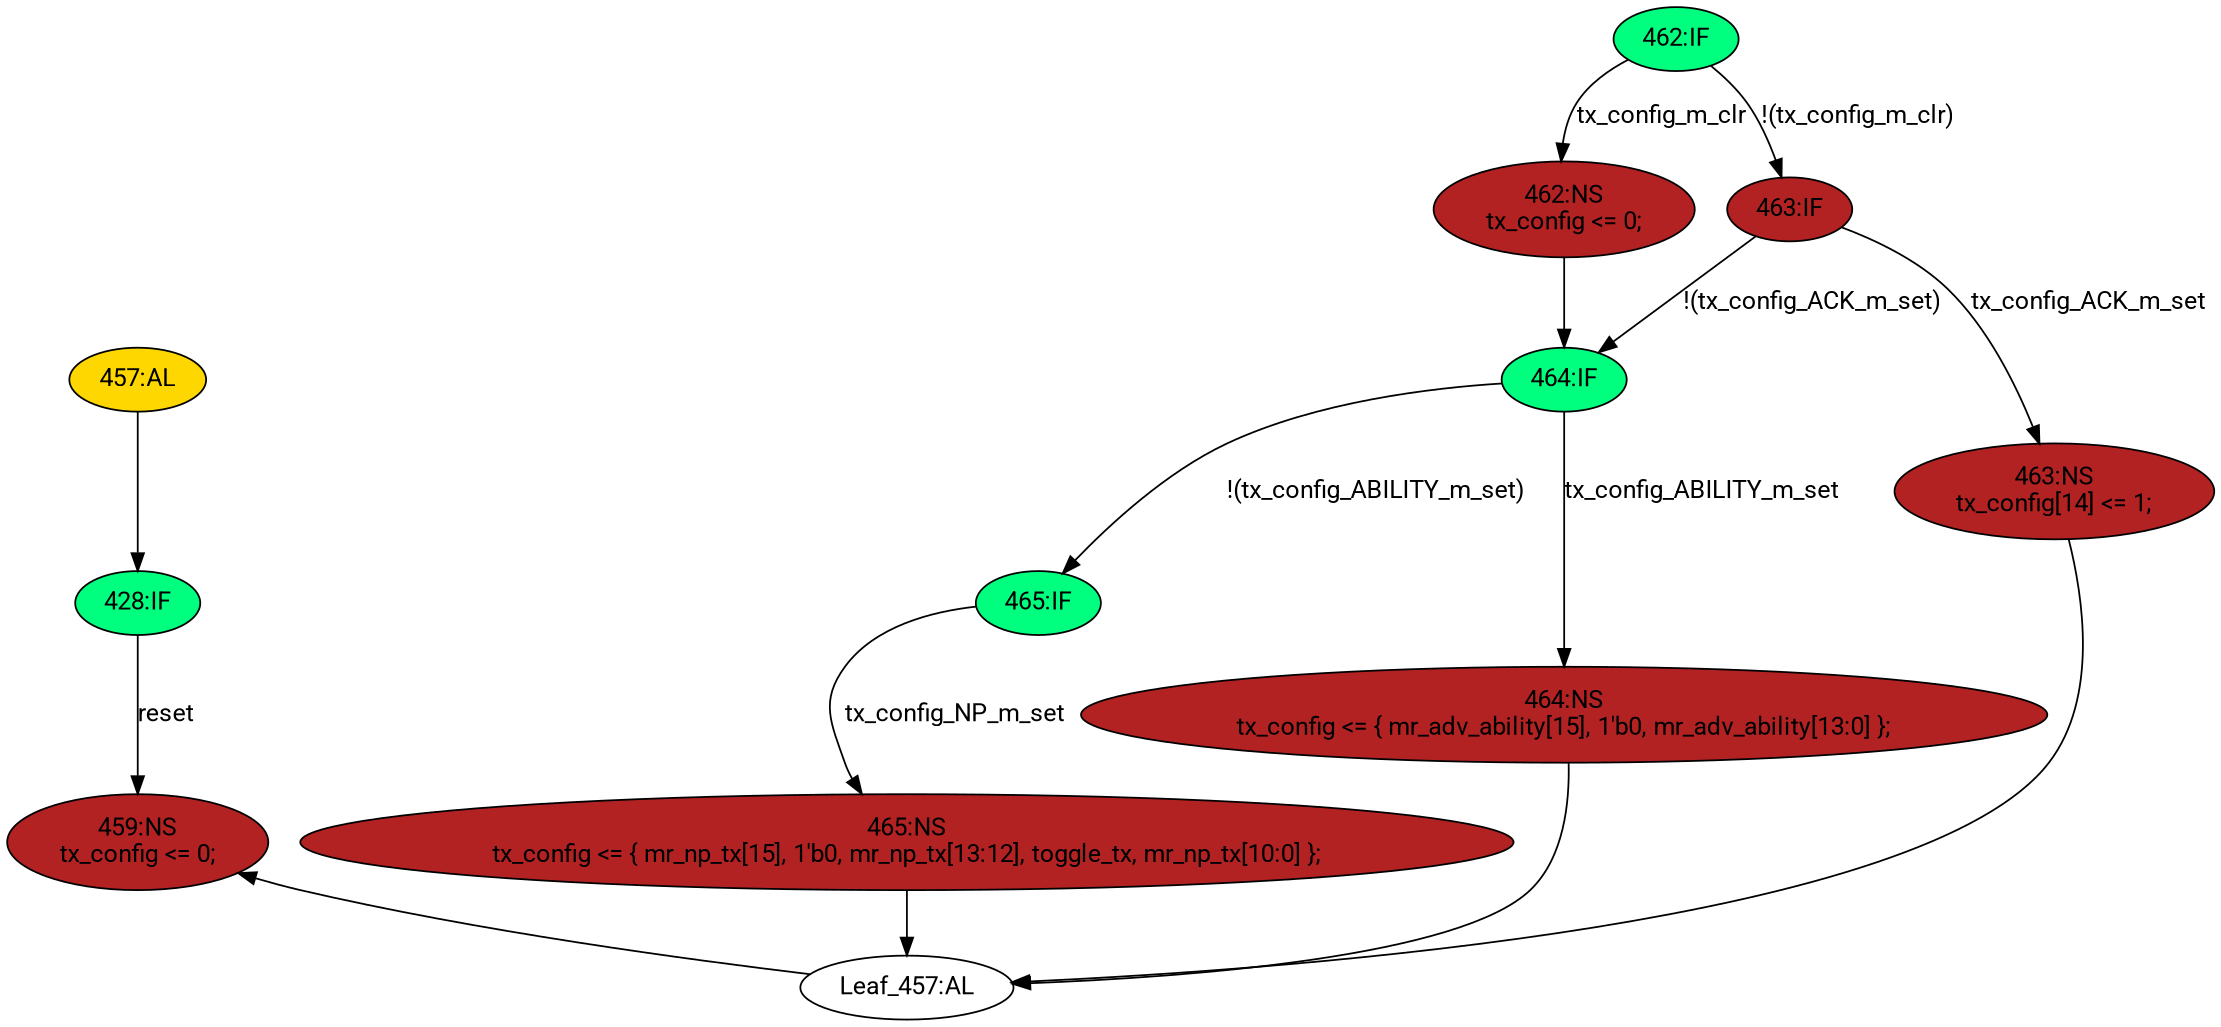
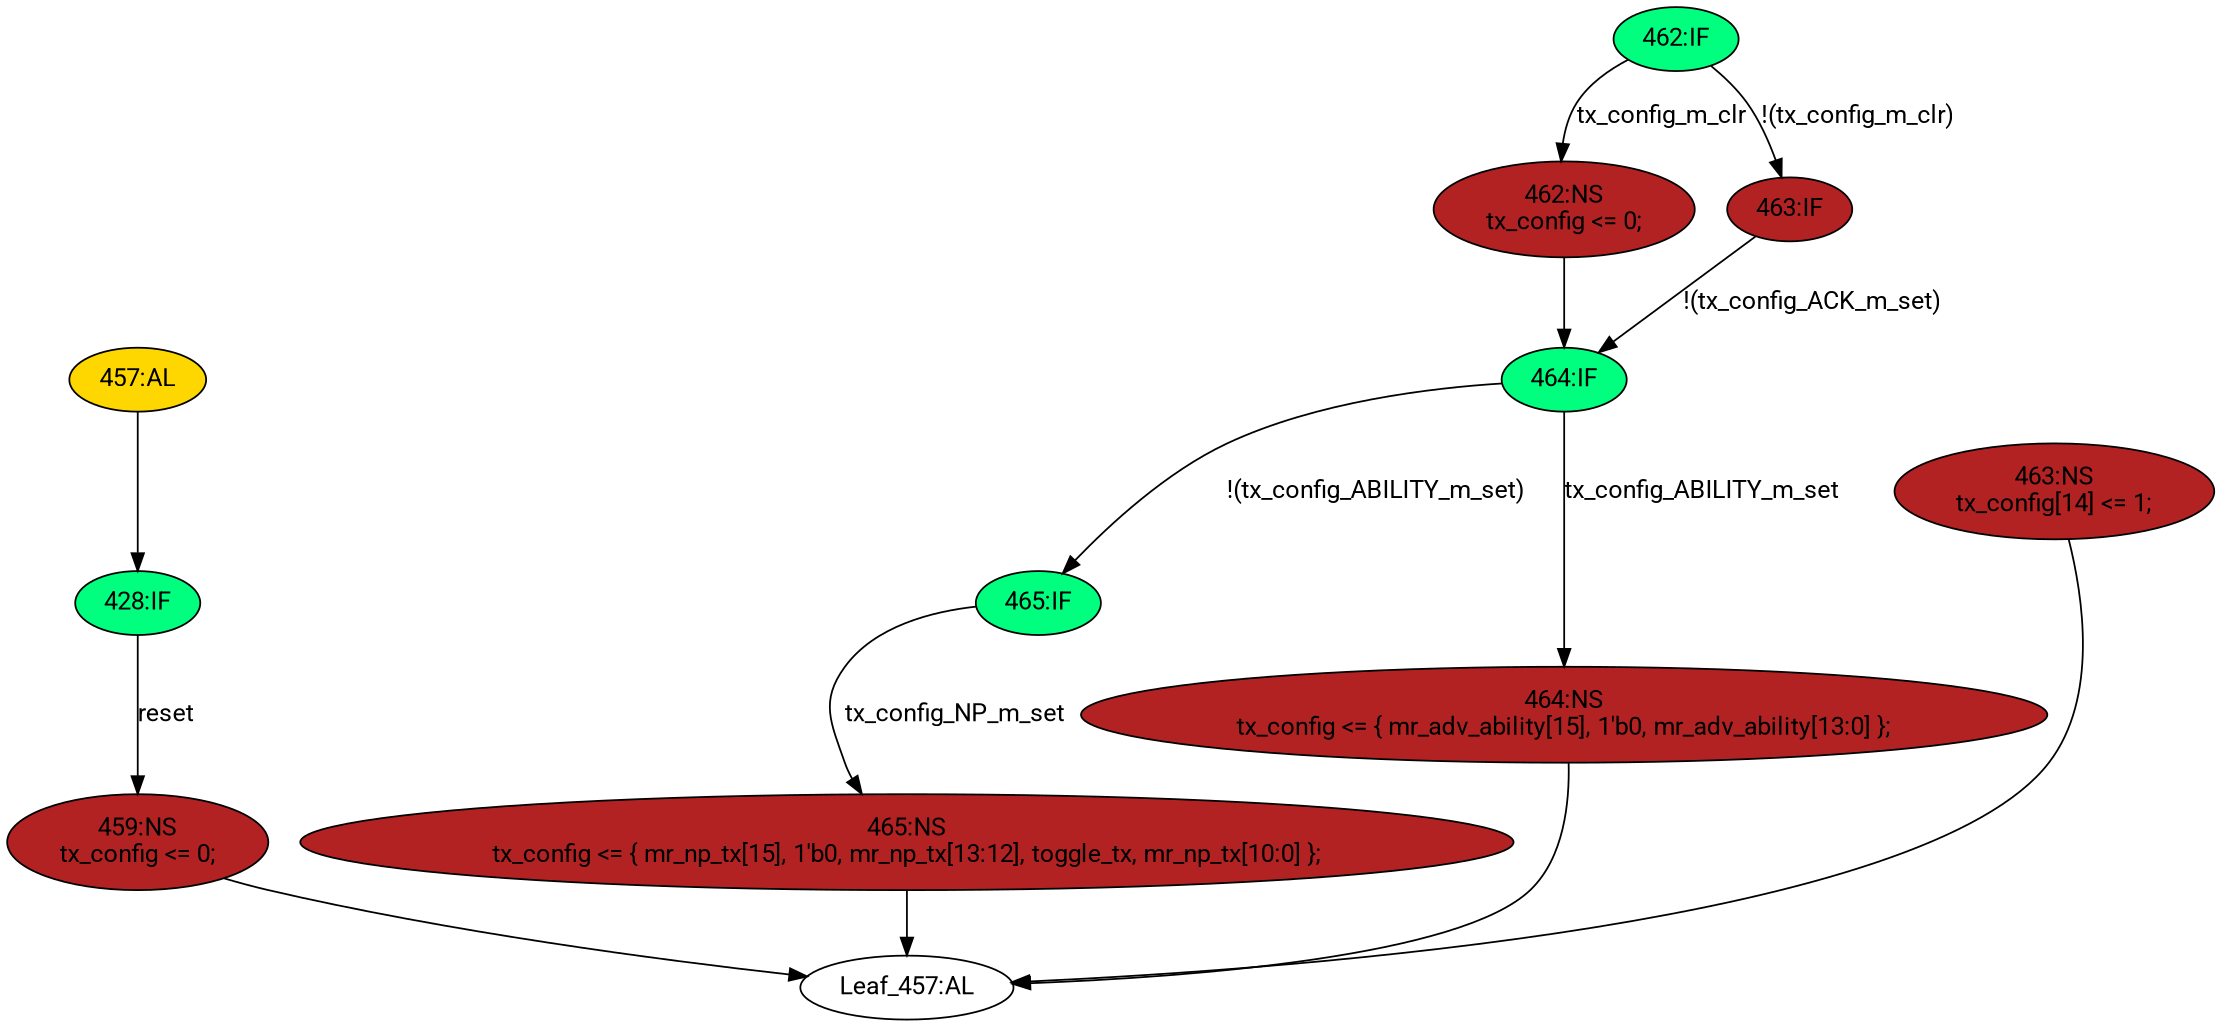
(1961, 303) -> none
(531, 935) -> (505, 936)
